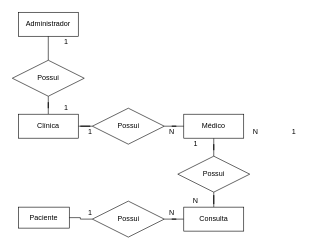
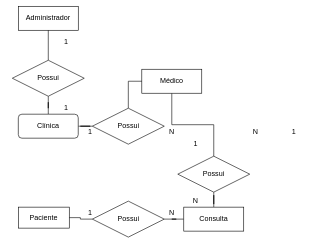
(48, 24) -> (48, 18)
(48, 126) -> (48, 126)
(214, 126) -> (172, 81)
